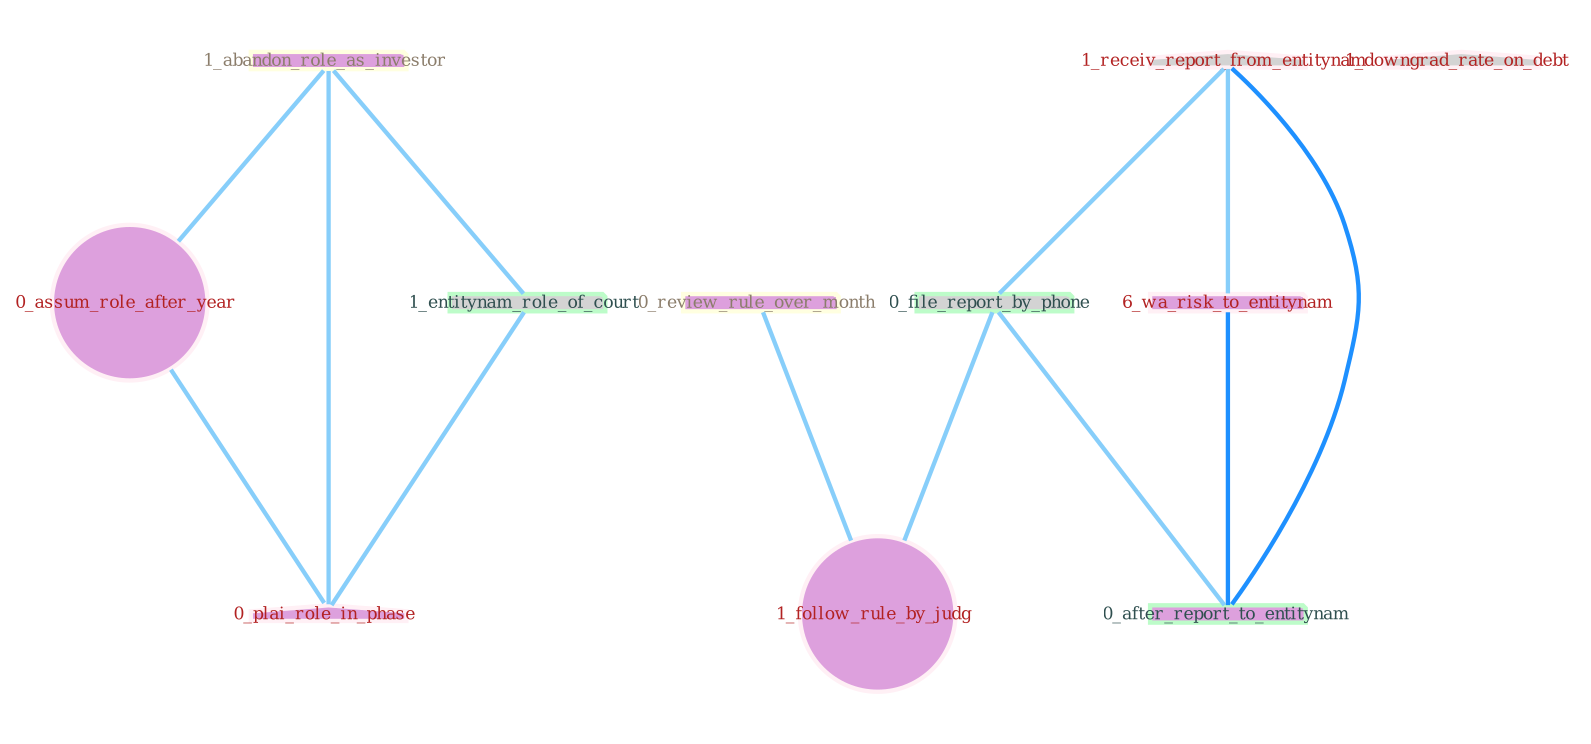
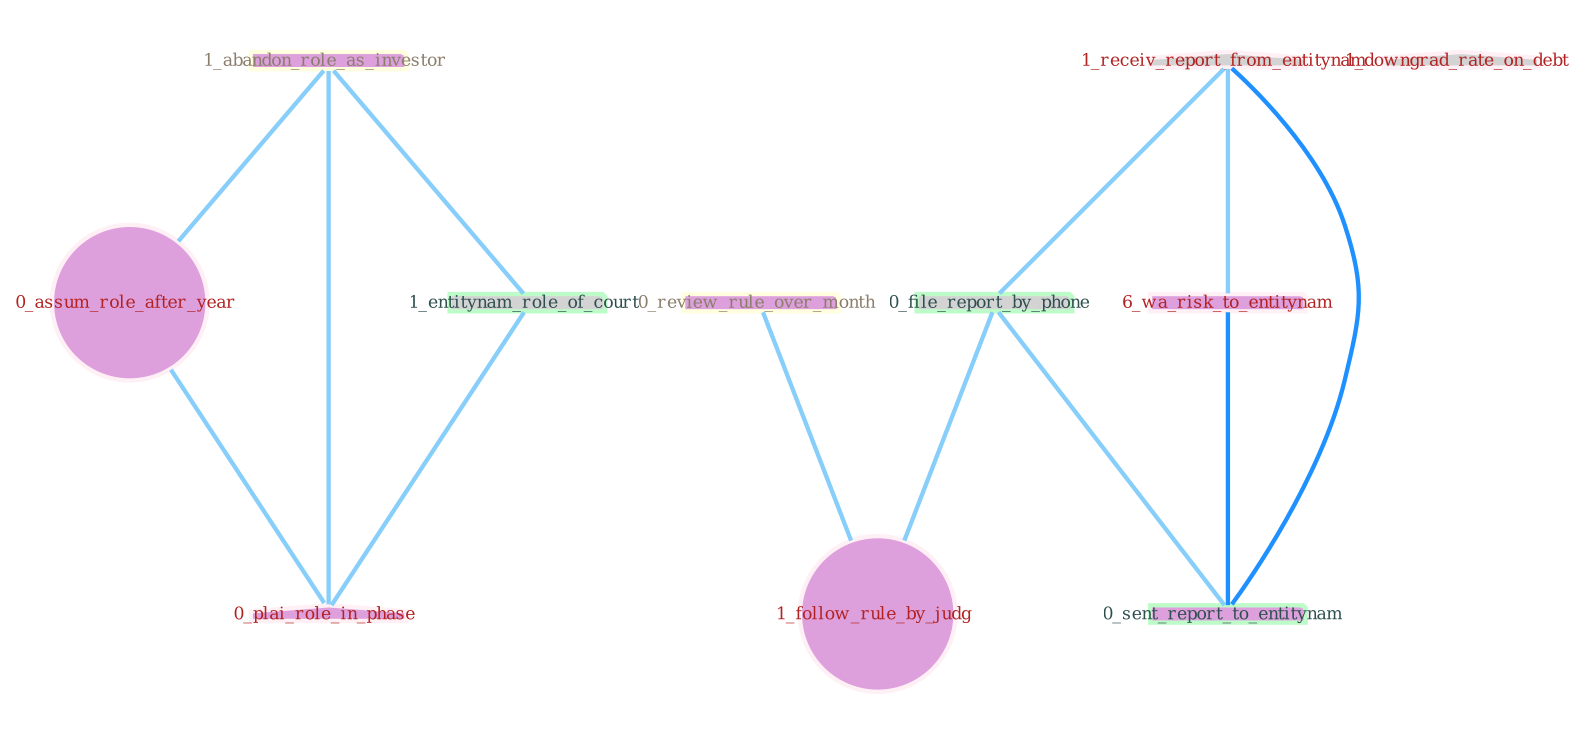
(1228, 614) -> (1228, 614)
